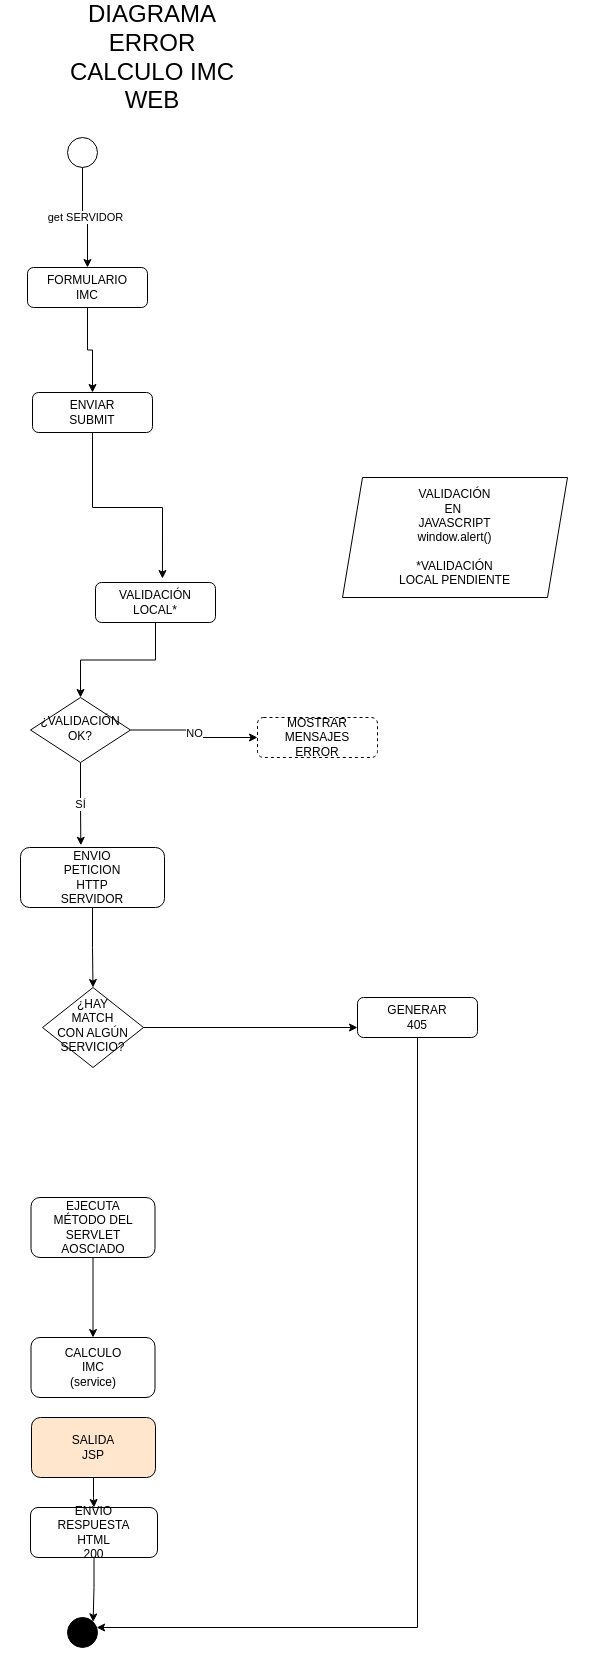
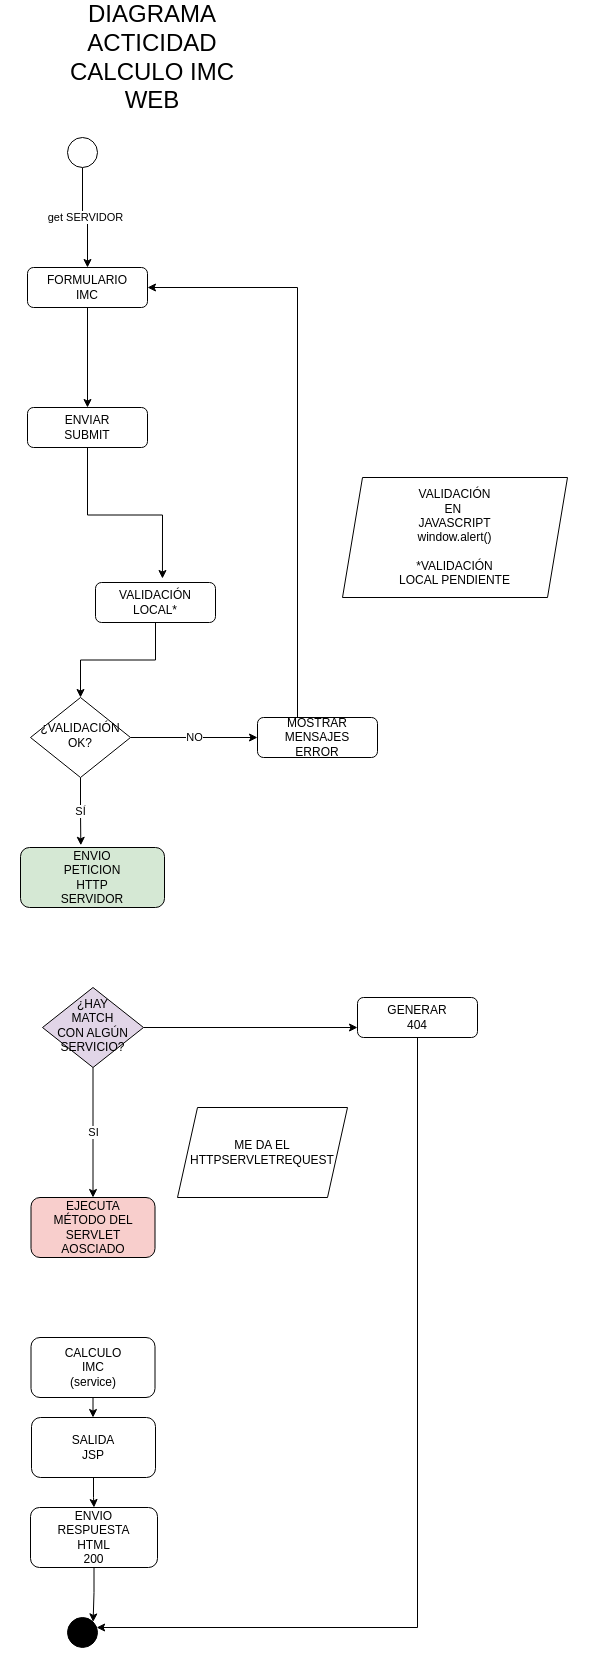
(153, 58) -> (153, 58)
(93, 413) -> (88, 428)
none -> (298, 432)
(81, 730) -> (81, 738)
(318, 738) -> (318, 738)
(93, 878) -> (93, 878)
(93, 944) -> none
(418, 1018) -> (418, 1018)
(93, 1028) -> (93, 1028)
none -> (93, 1129)
none -> (263, 1153)
(93, 1228) -> (93, 1228)
(93, 1294) -> none
none -> (93, 1404)
(94, 1448) -> (94, 1448)
(94, 1533) -> (94, 1538)
